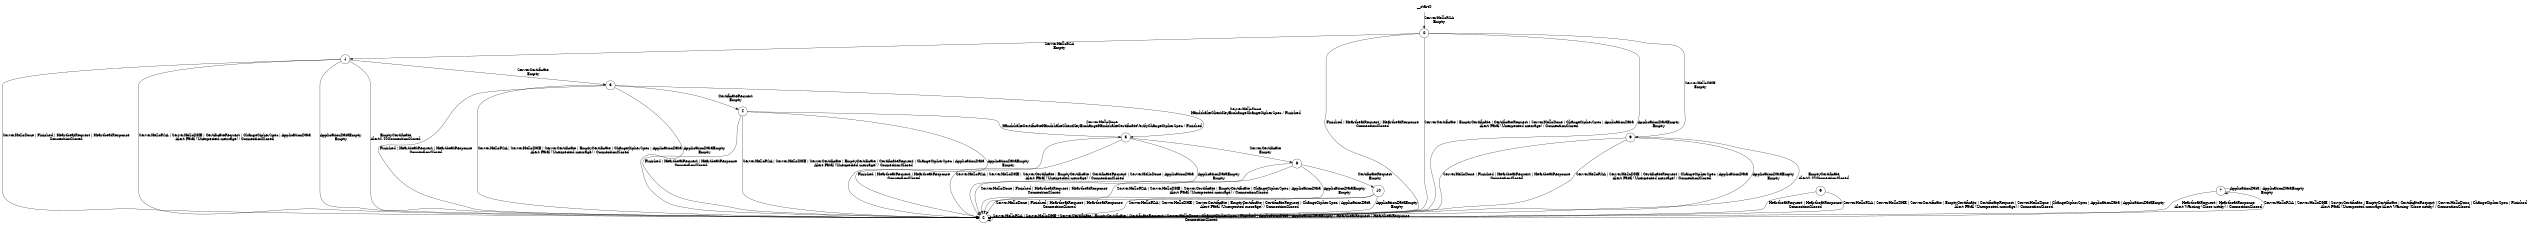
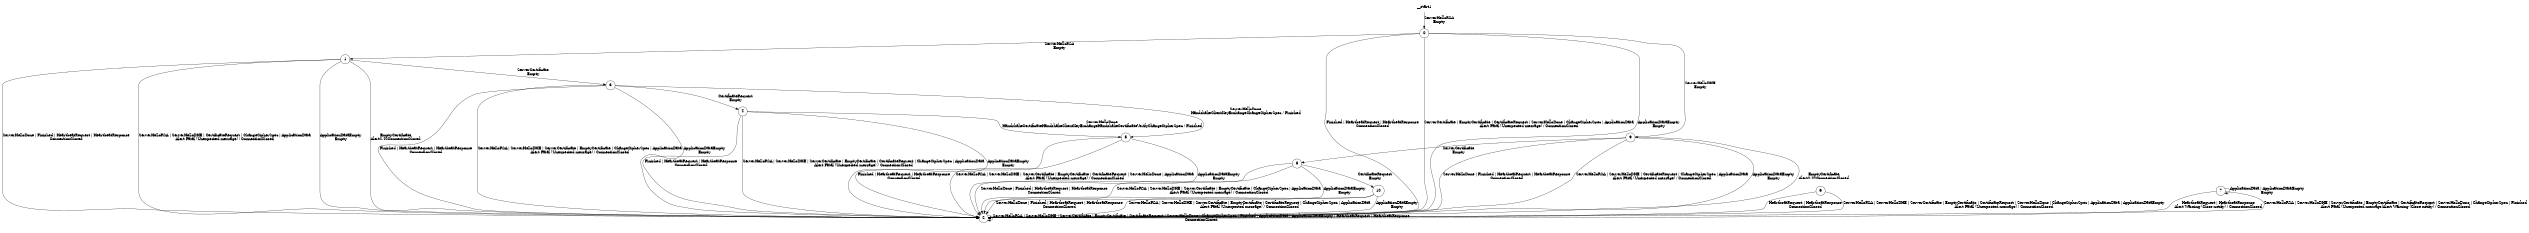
(1424, 7) -> (1424, 7)
(1210, 148) -> (1465, 145)
